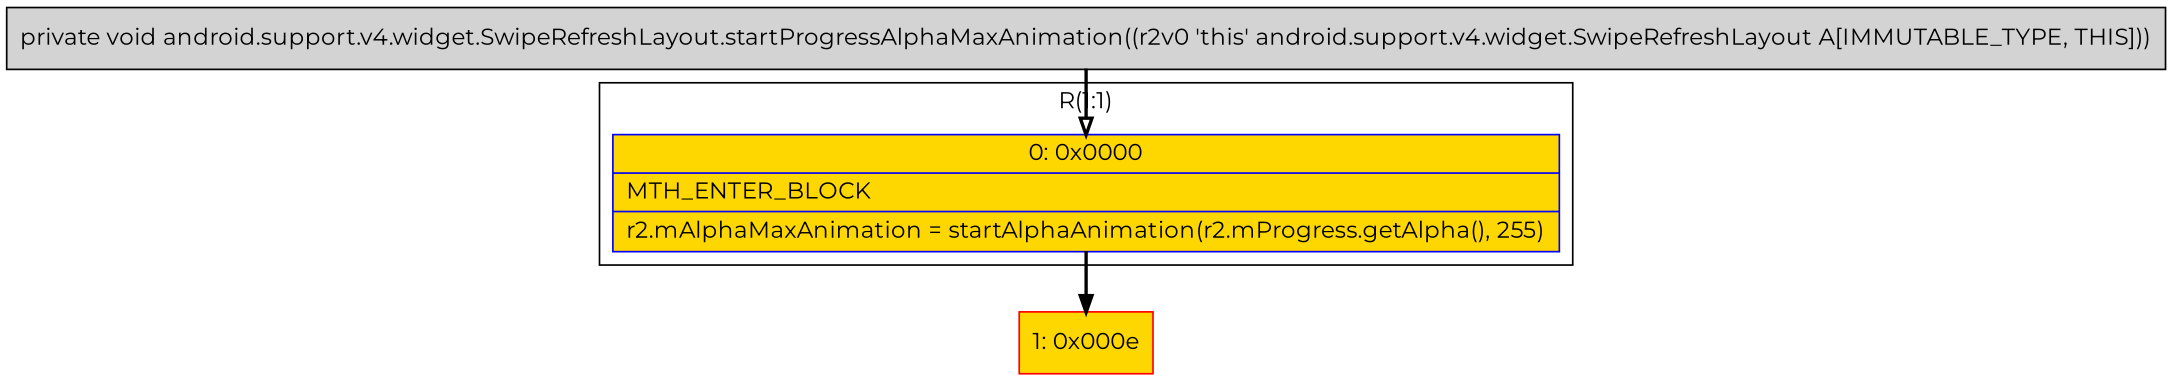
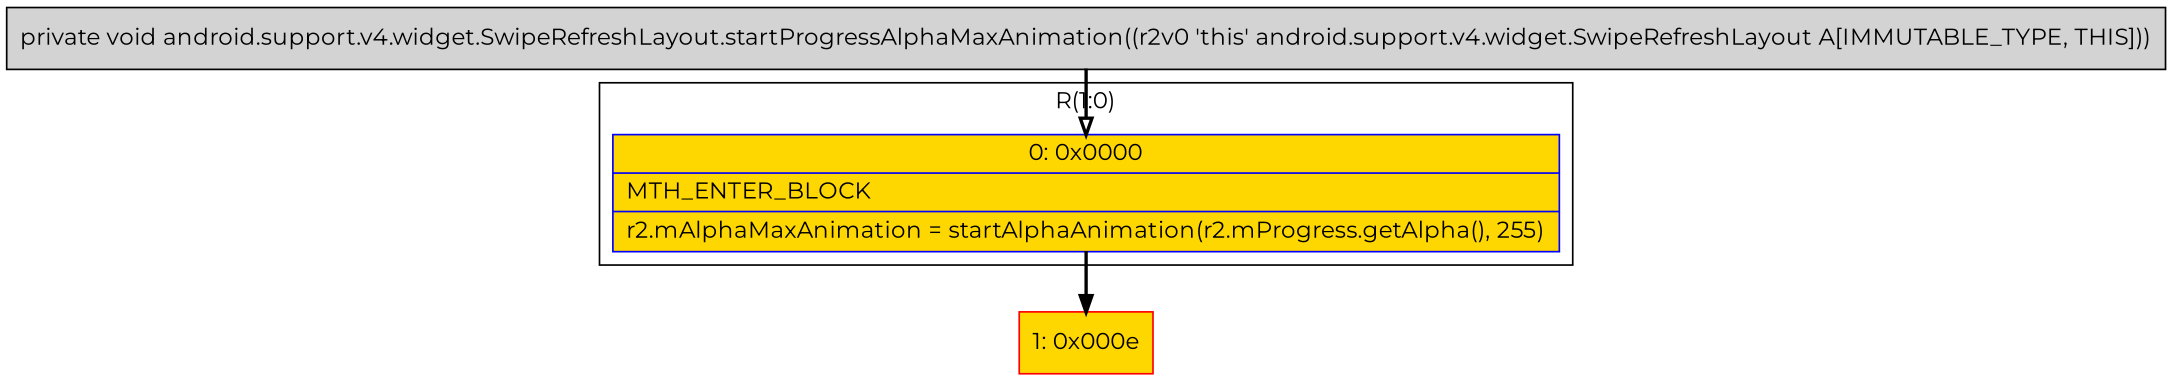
(1086, 102) -> (1086, 102)
